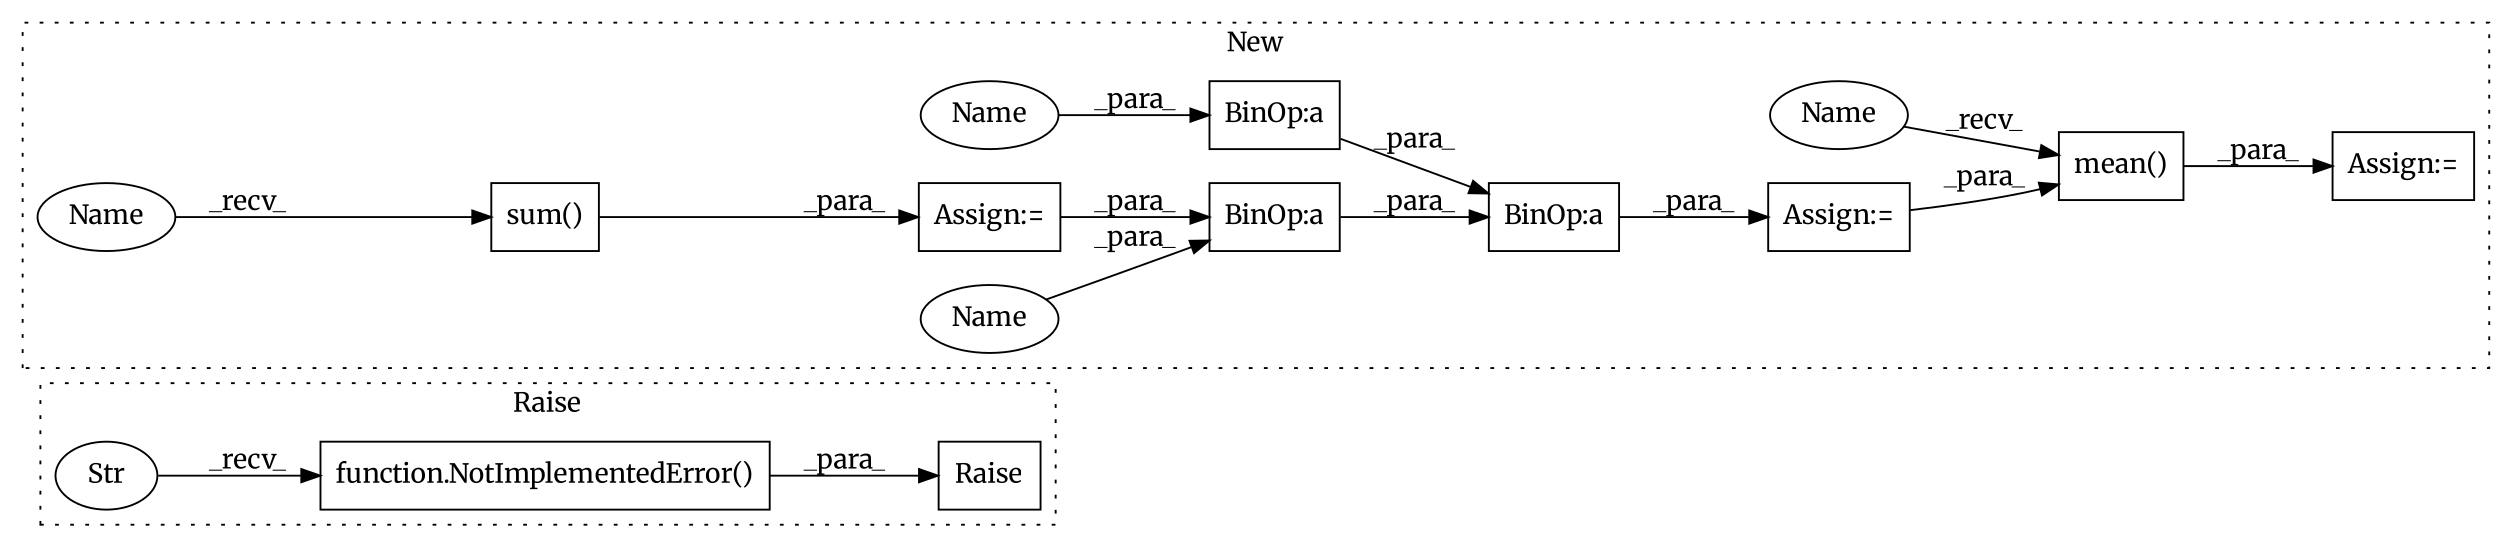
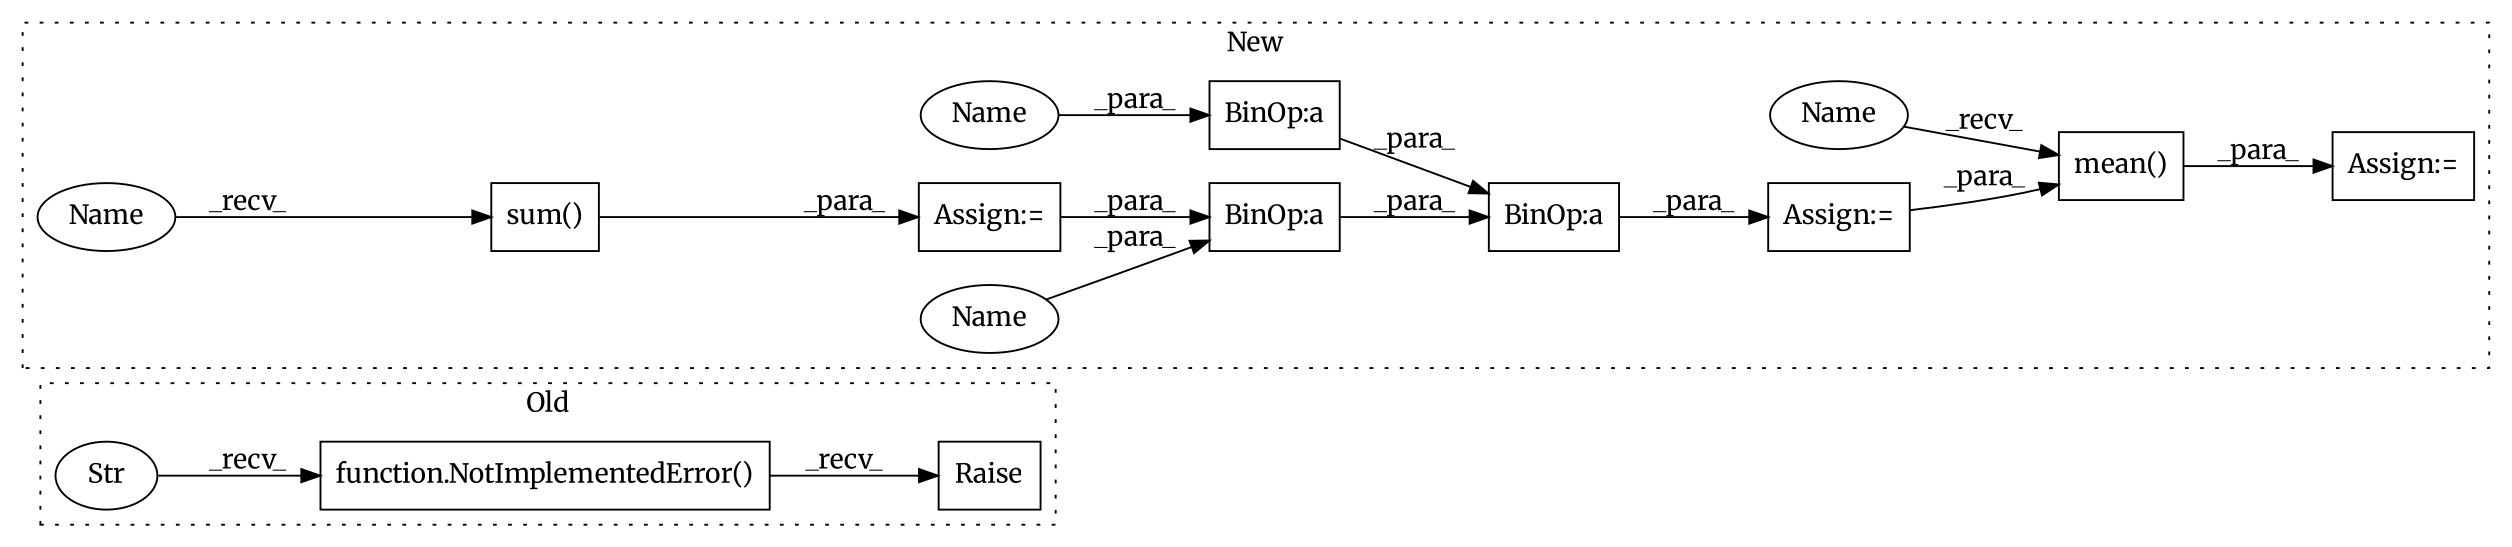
(548, 405) -> (548, 405)
(844, 461) -> (844, 461)
